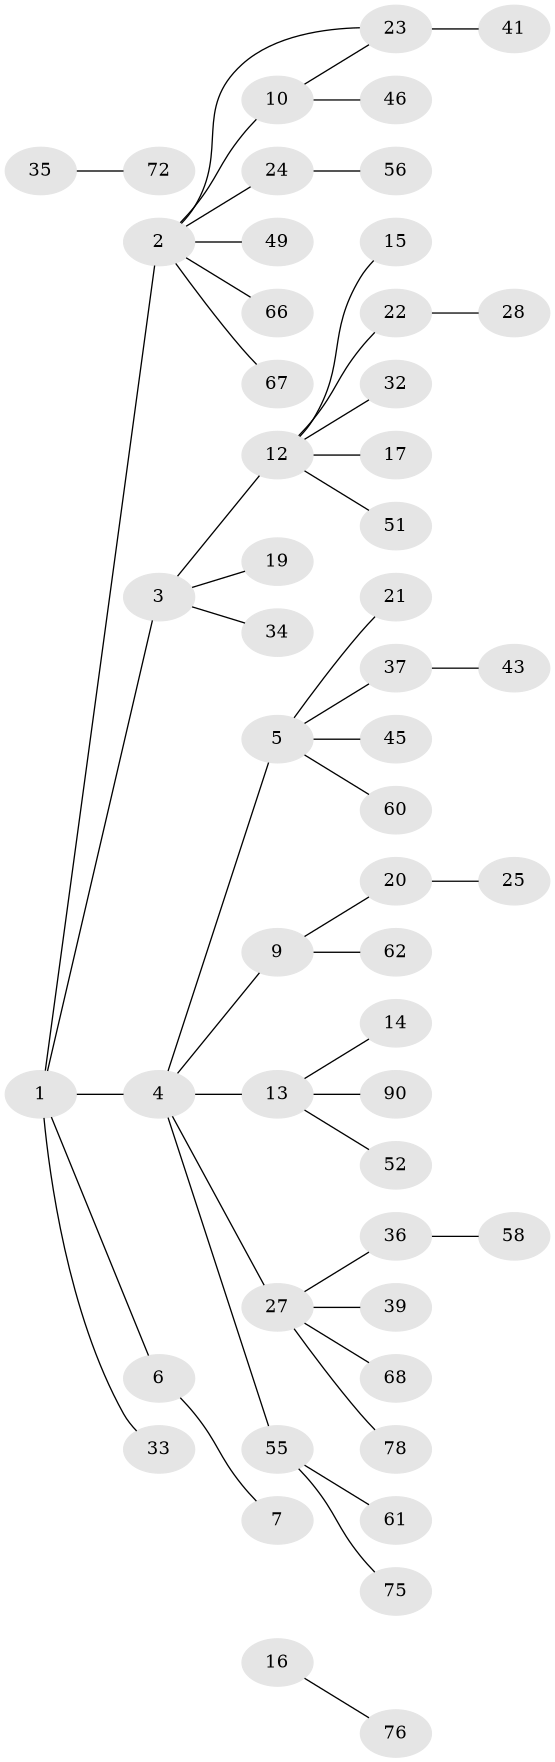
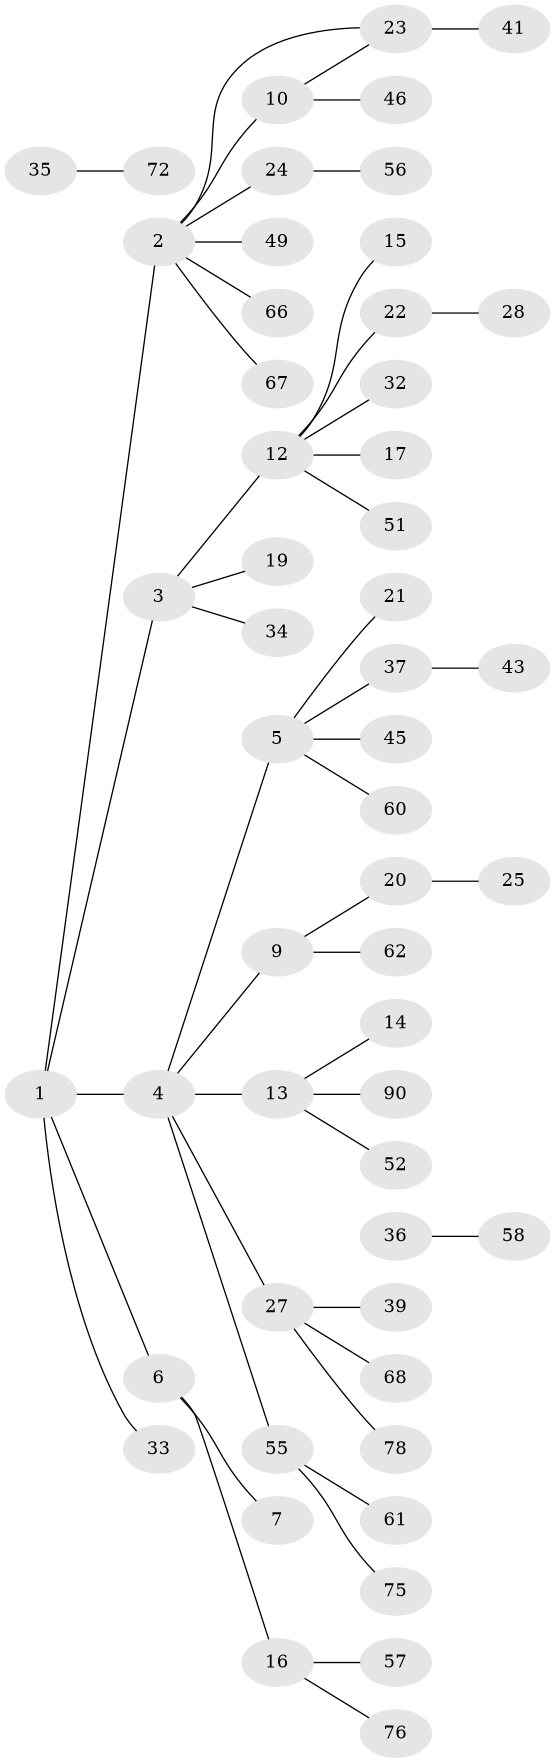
(337, 1272) -> none
none -> (229, 1516)
none -> (396, 1663)
